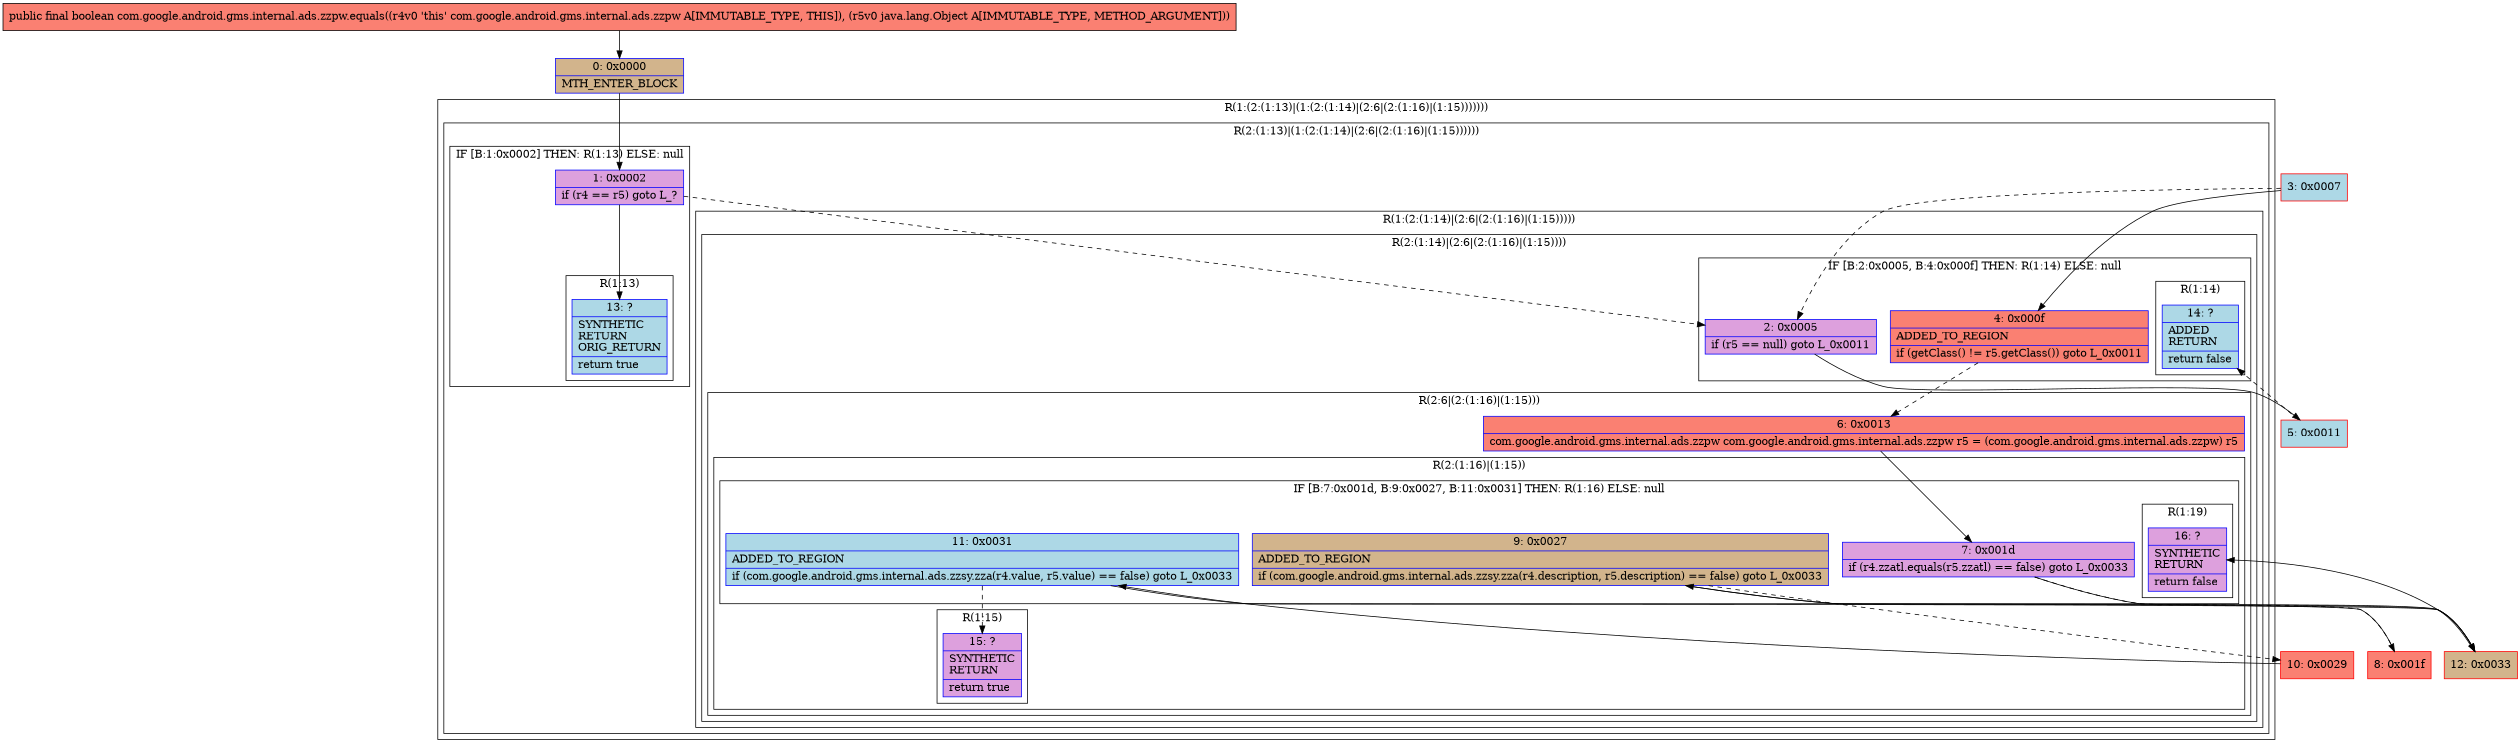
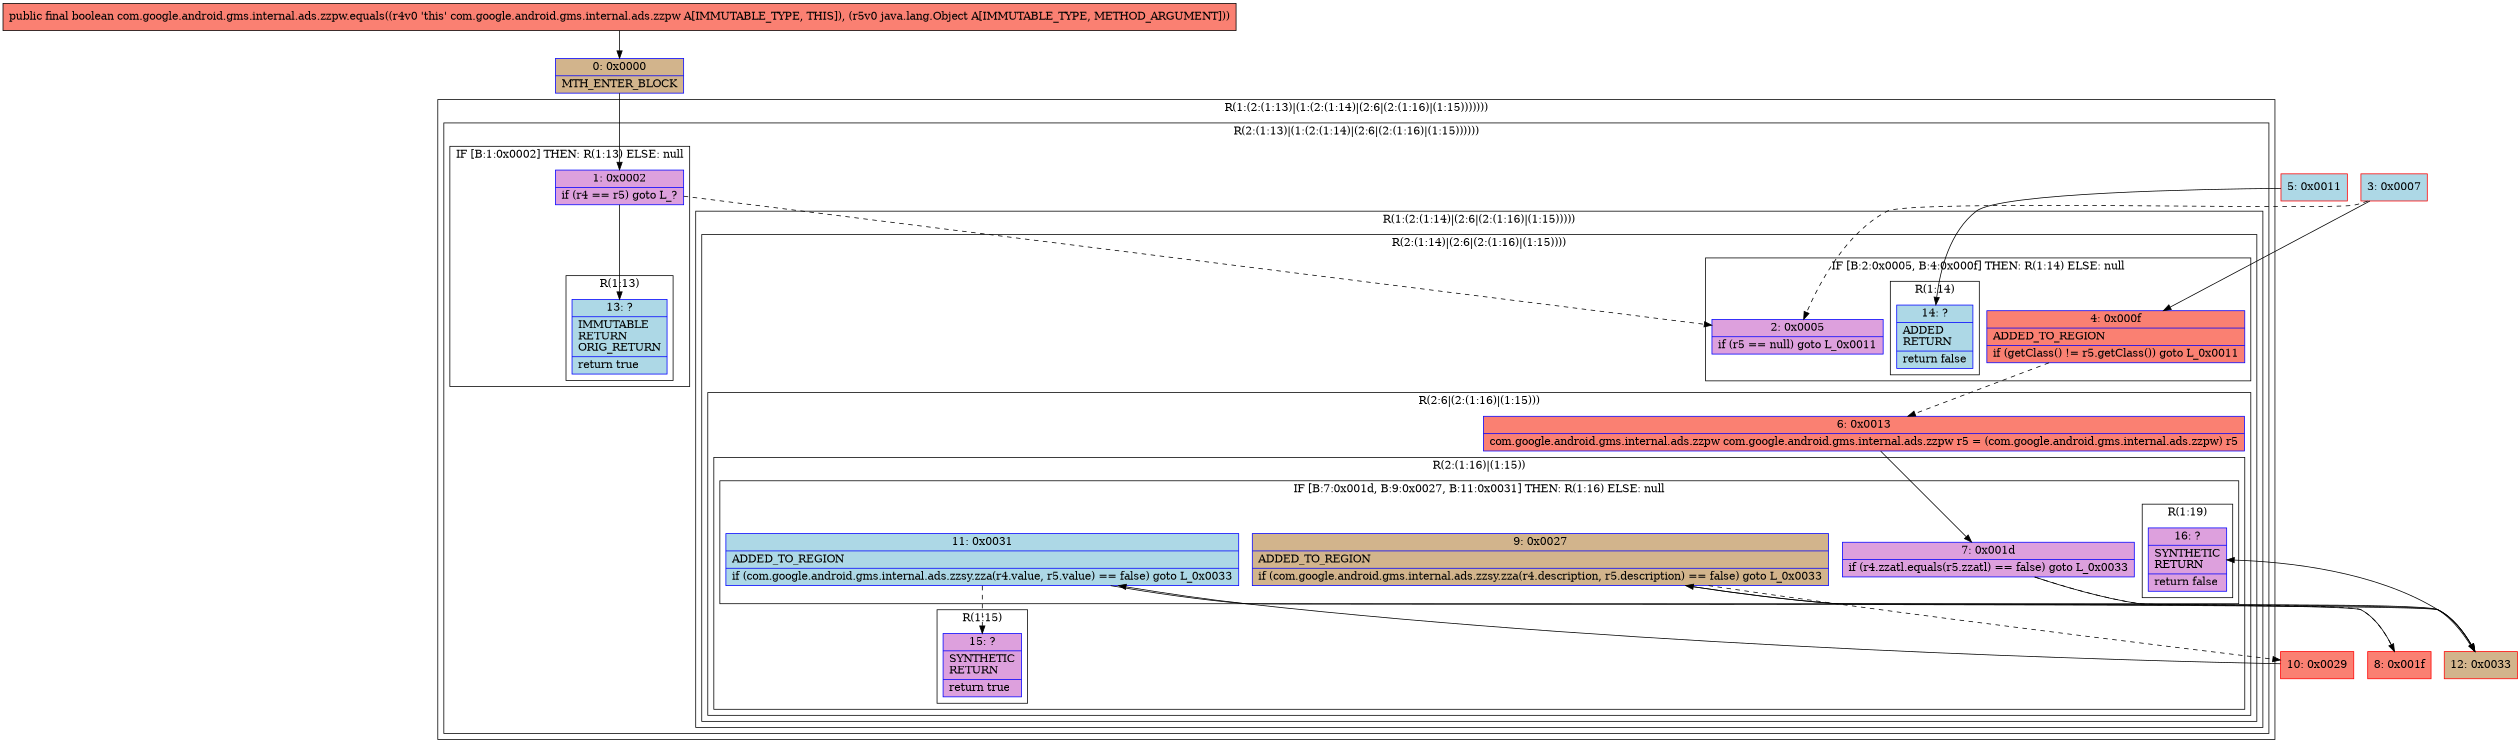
(611, 325) -> (614, 325)
(2128, 388) -> none
(2271, 397) -> (2079, 195)
